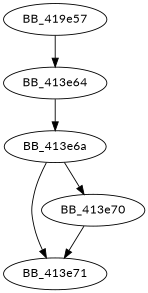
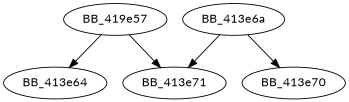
(55, 111) -> none
(77, 238) -> (142, 48)
